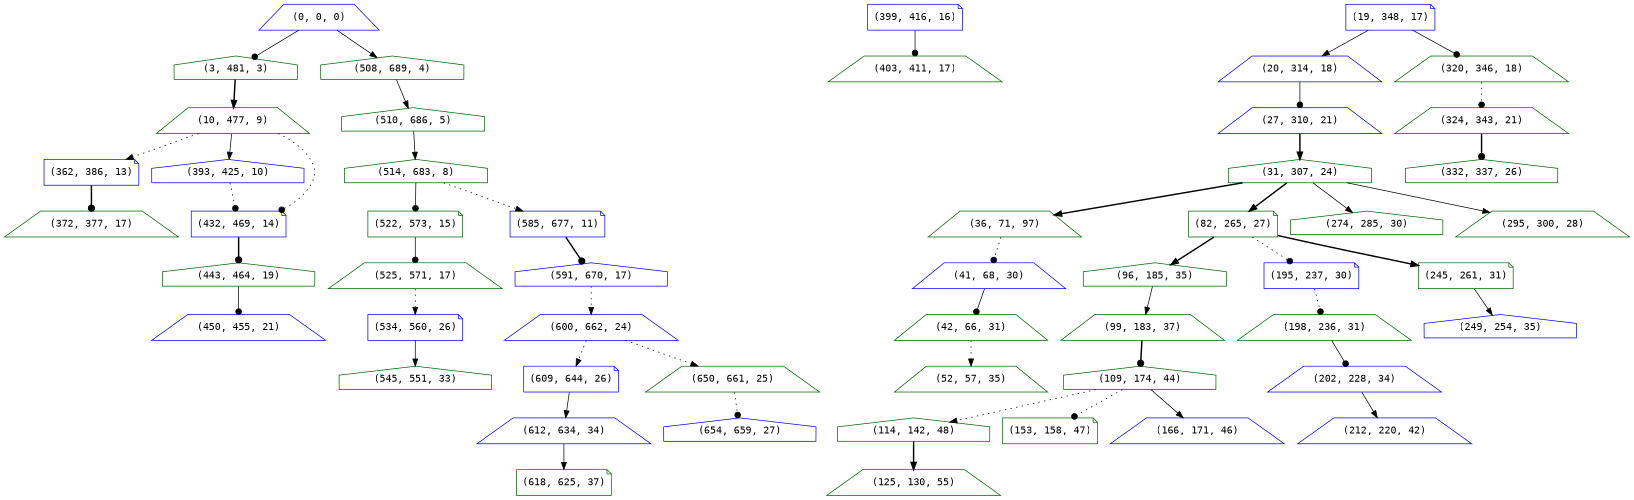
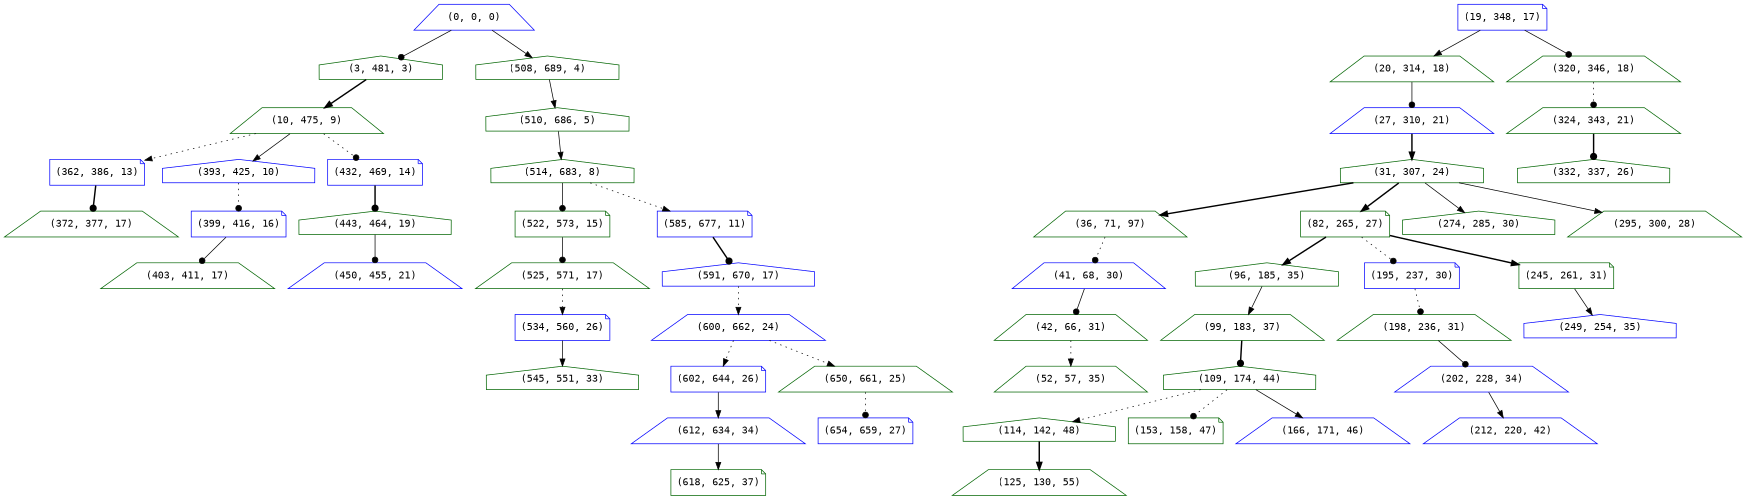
(1300, 69) -> (1412, 69)
(233, 121) -> (307, 121)
(232, 194) -> (239, 194)
(571, 379) -> (718, 379)
(740, 431) -> (865, 431)
